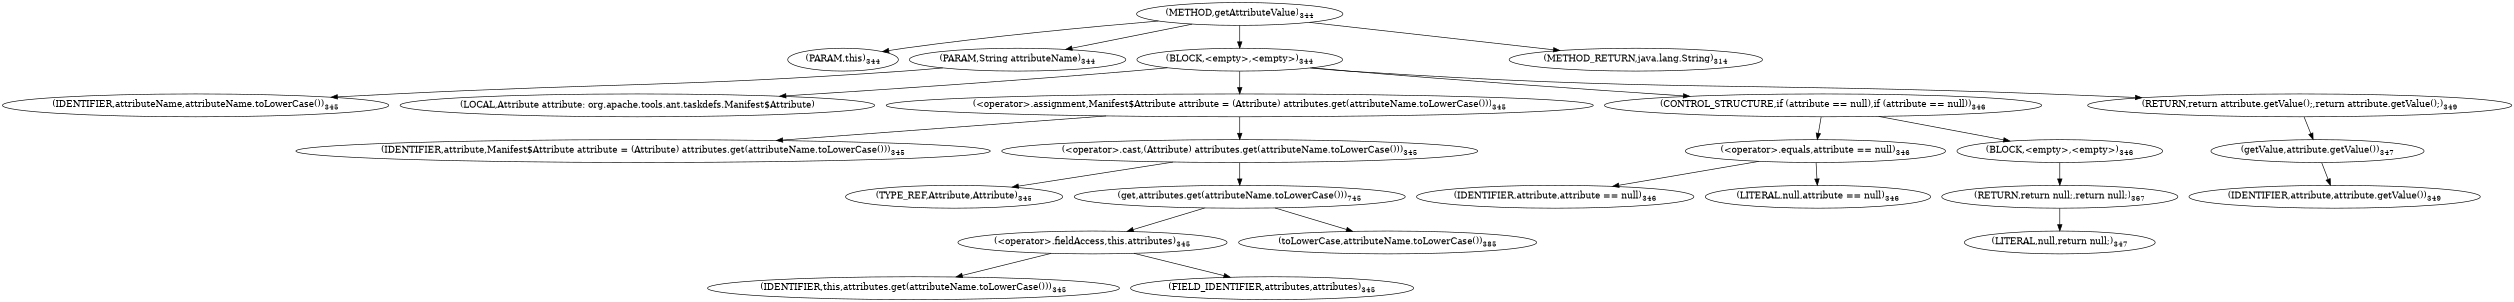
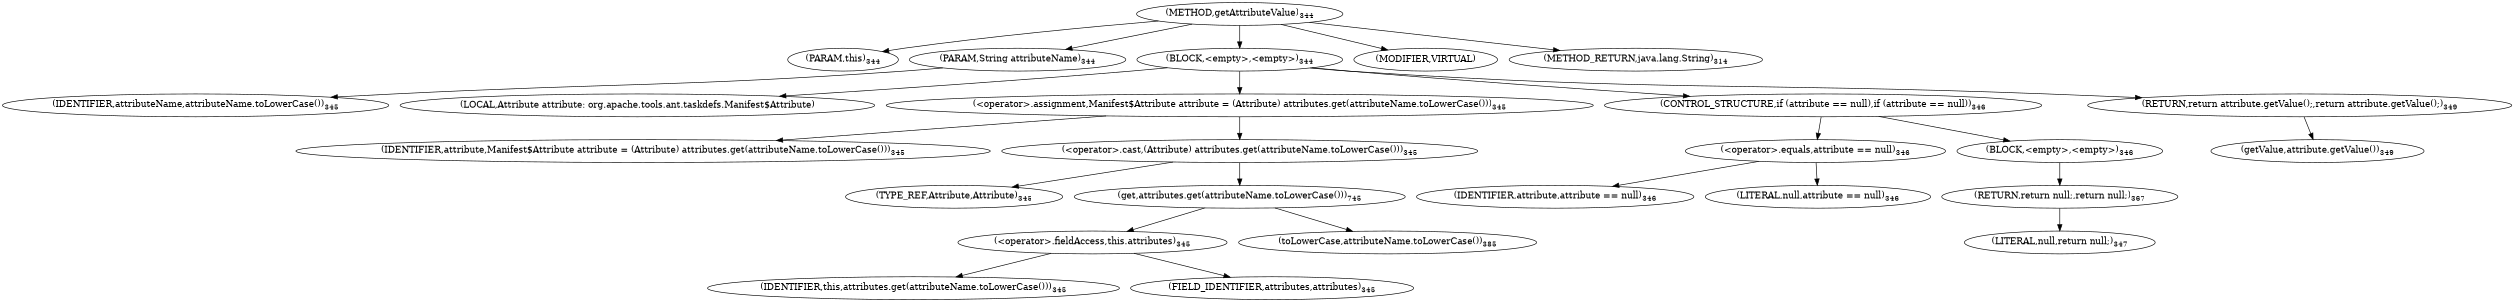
none -> (1426, 60)
(2387, 150) -> (2387, 150)
(2335, 197) -> none
